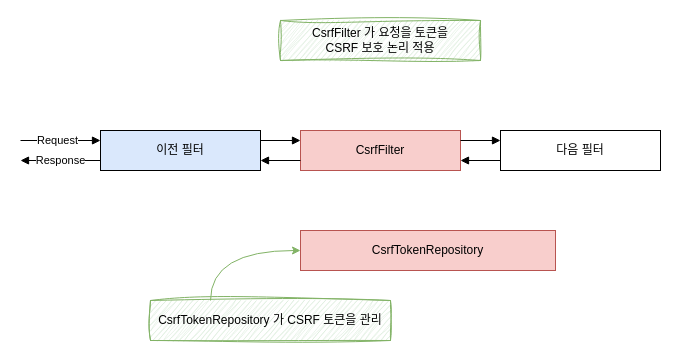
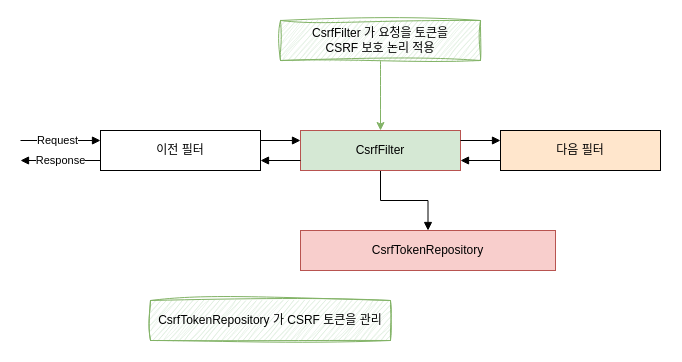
none -> (381, 93)
(181, 151) -> (181, 151)
(381, 151) -> (381, 151)
(581, 151) -> (581, 151)
none -> (400, 201)
(241, 259) -> none
